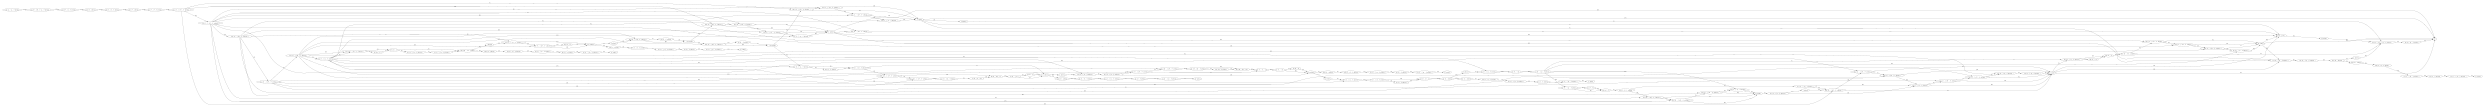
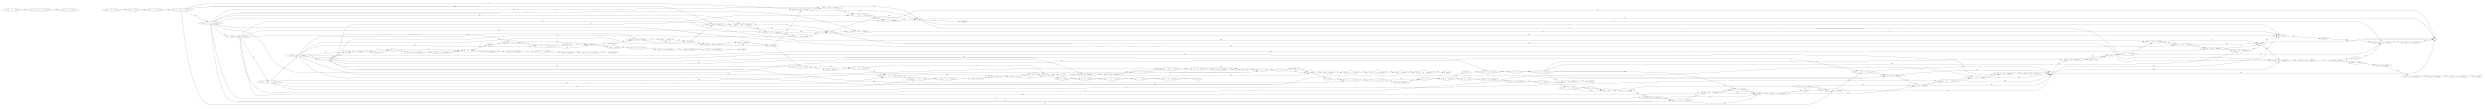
(91, 10) -> none
